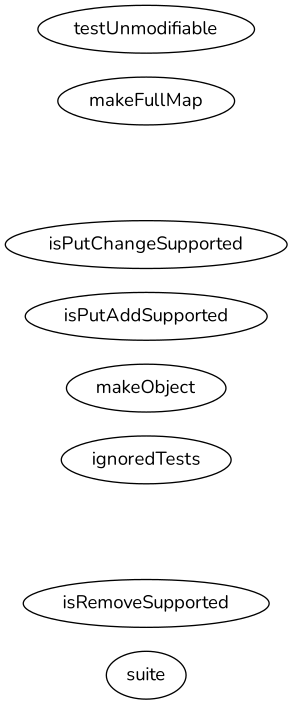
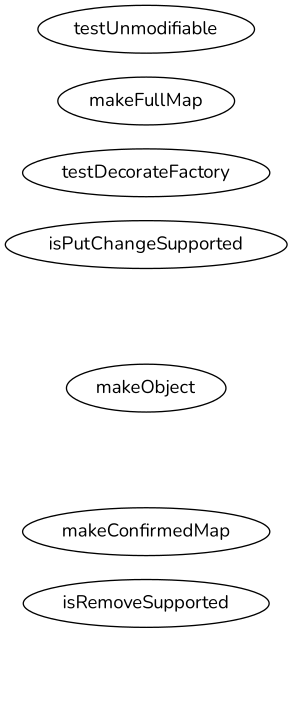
none -> (146, 173)
(146, 316) -> none
(146, 460) -> none
none -> (146, 532)
(146, 675) -> none
